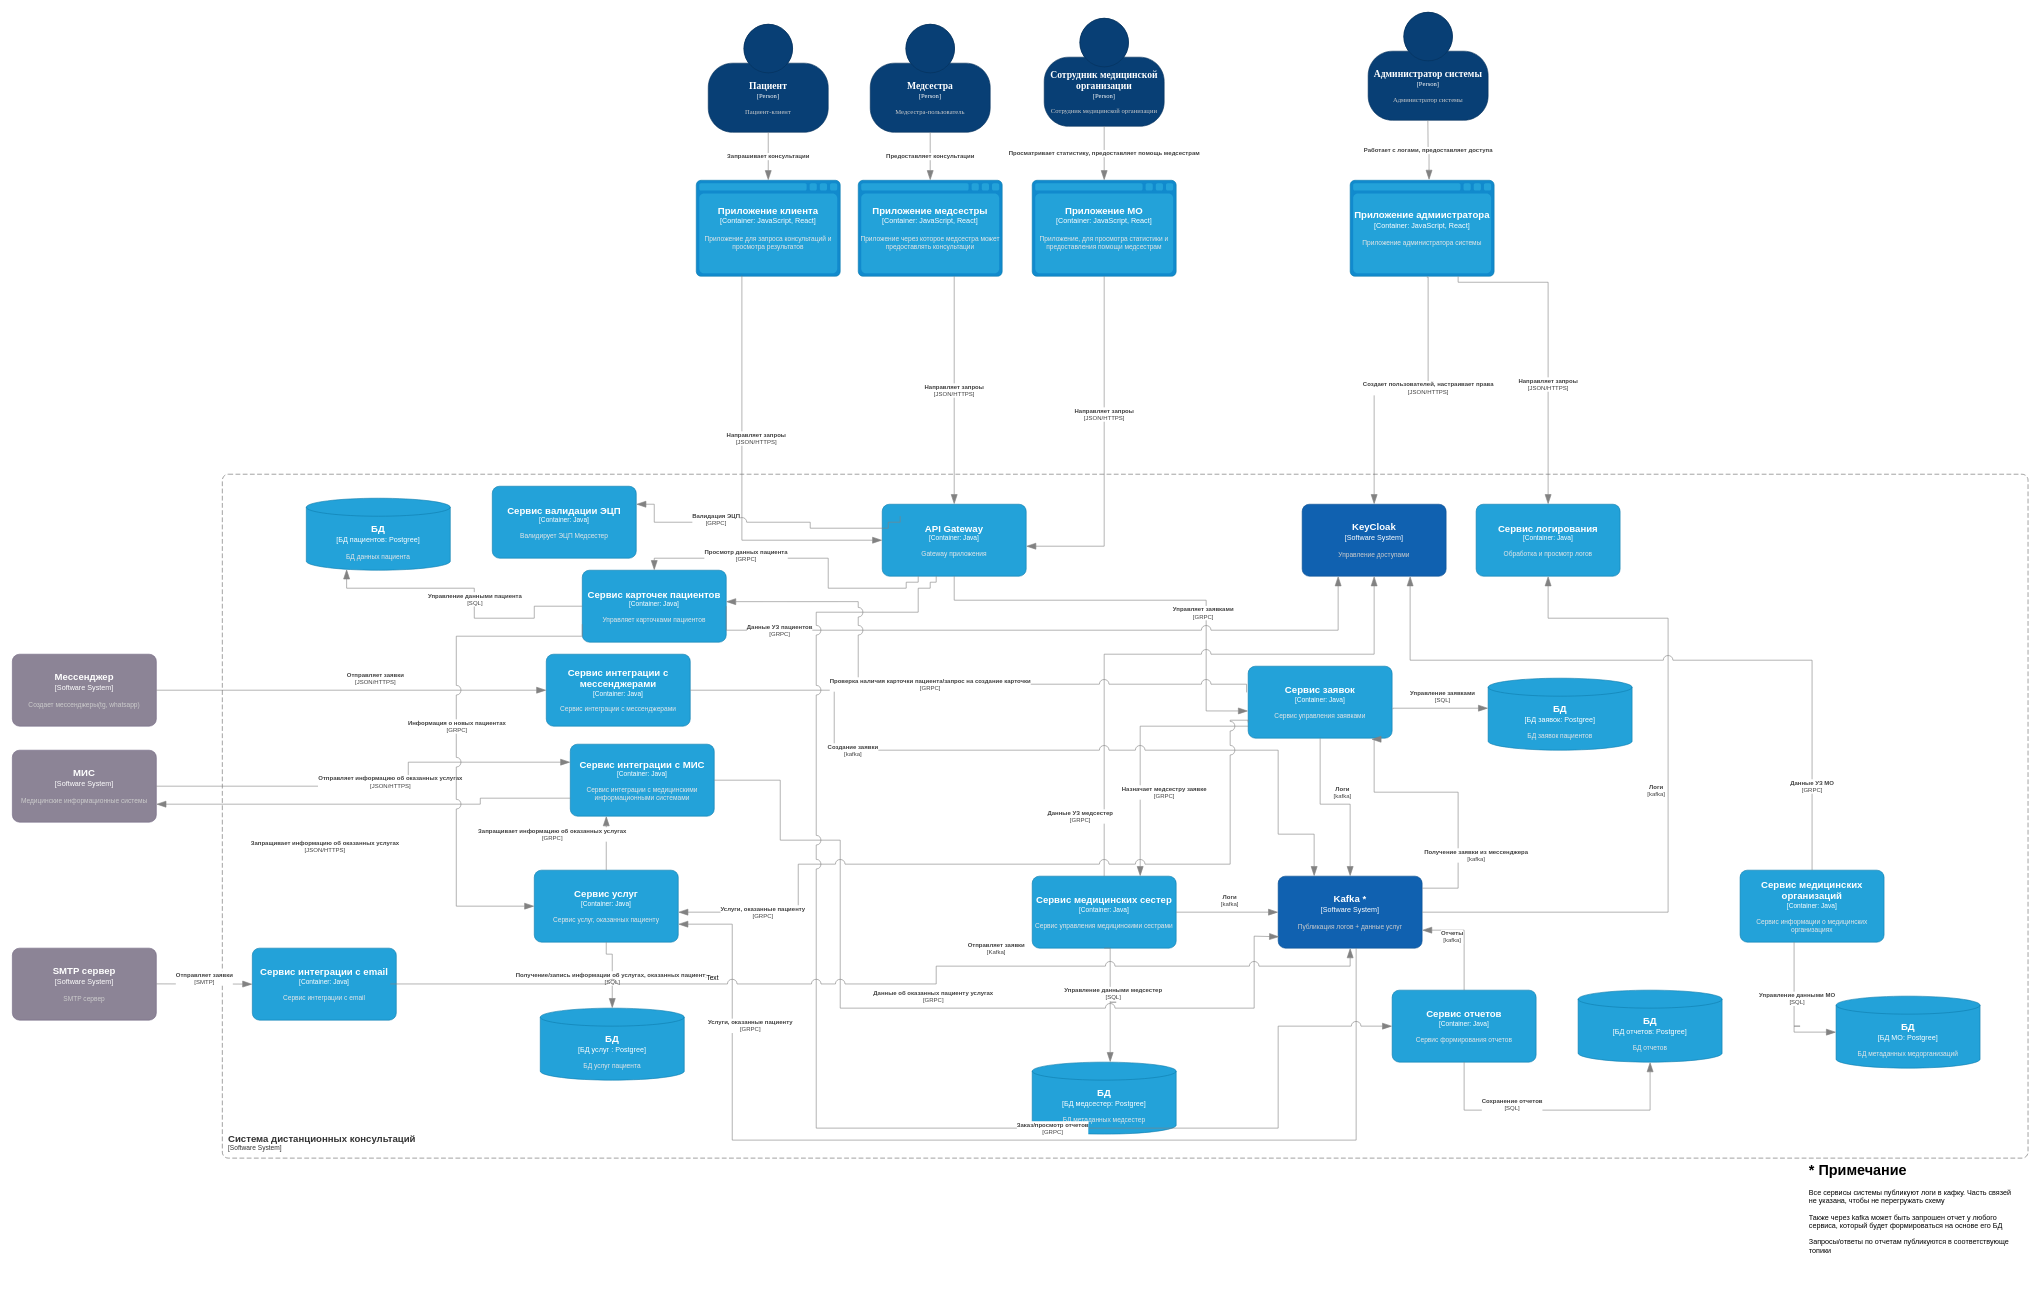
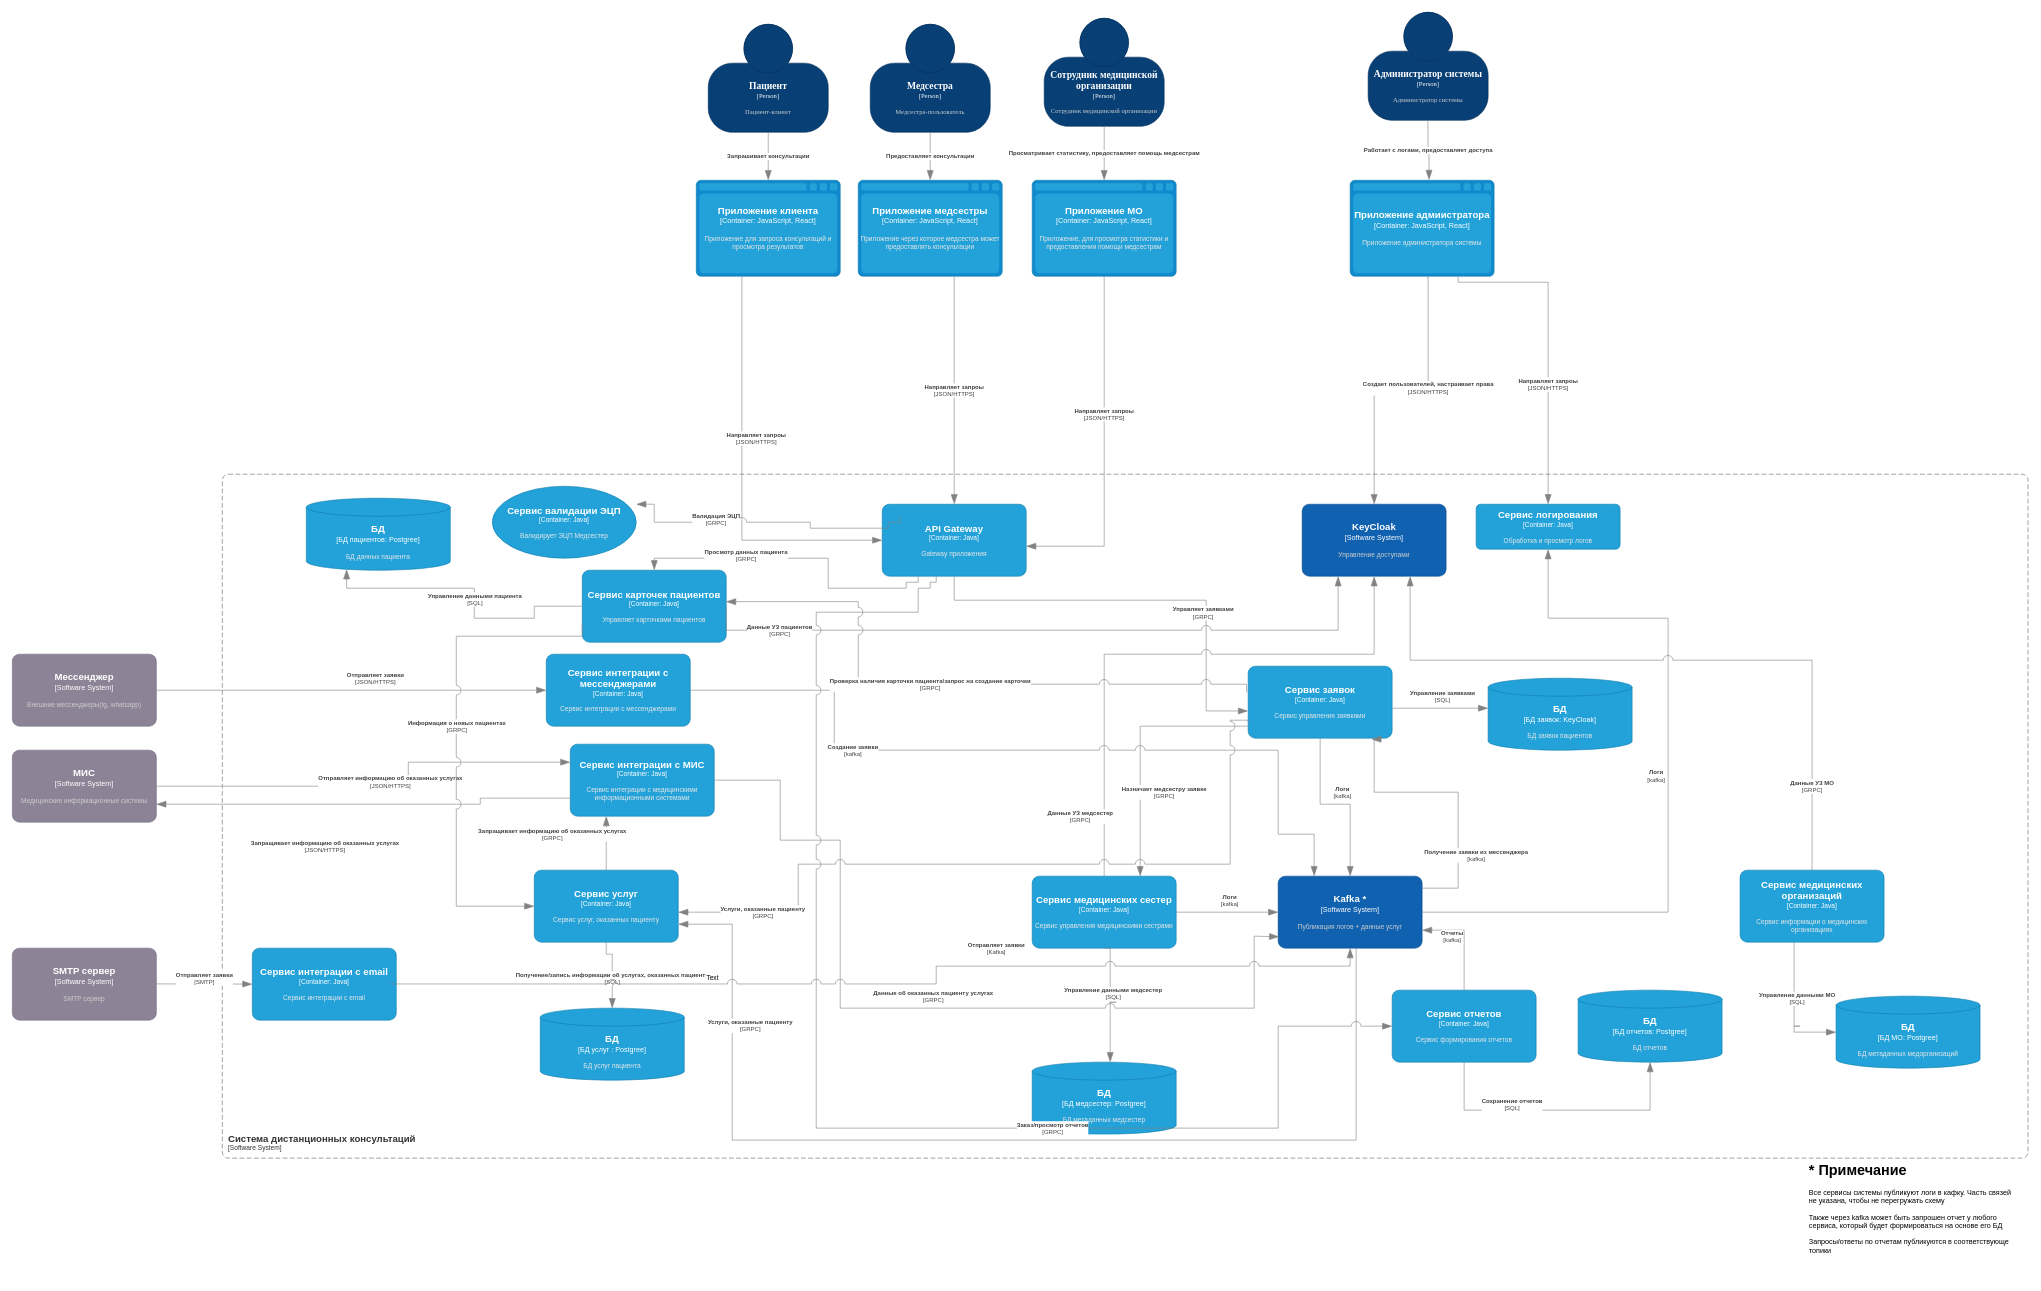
(564, 522) -> (564, 522)
(1548, 540) -> (1548, 527)
(84, 690) -> (84, 690)
(1560, 722) -> (1560, 722)
